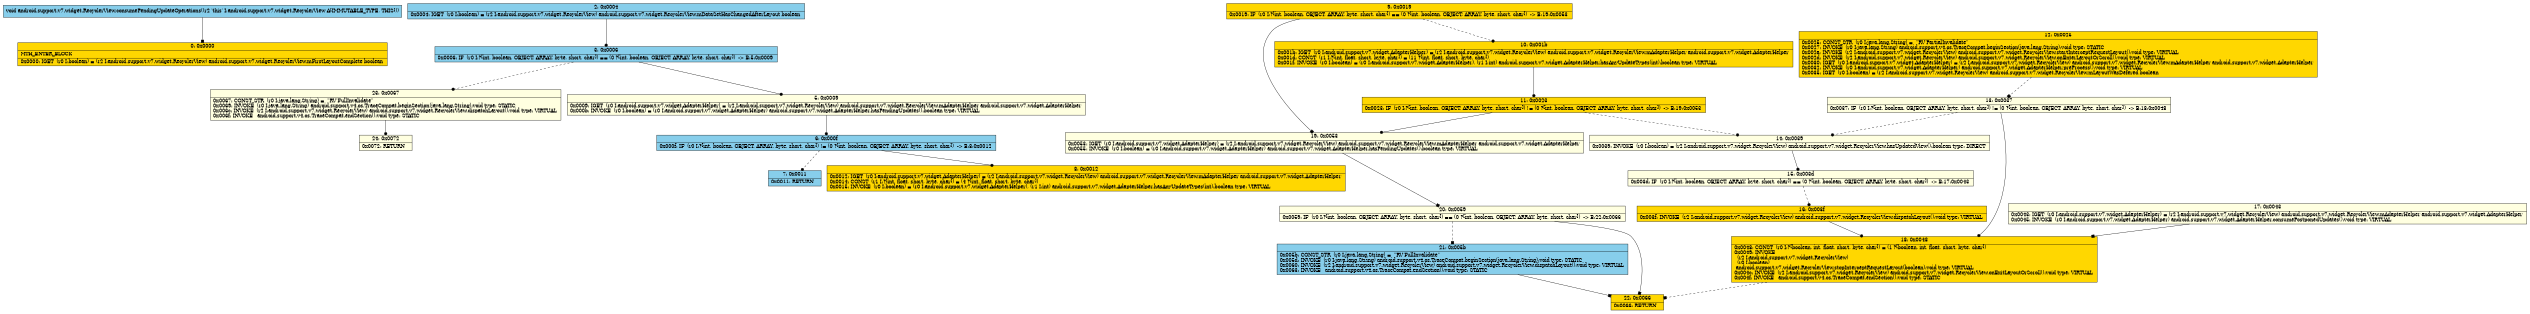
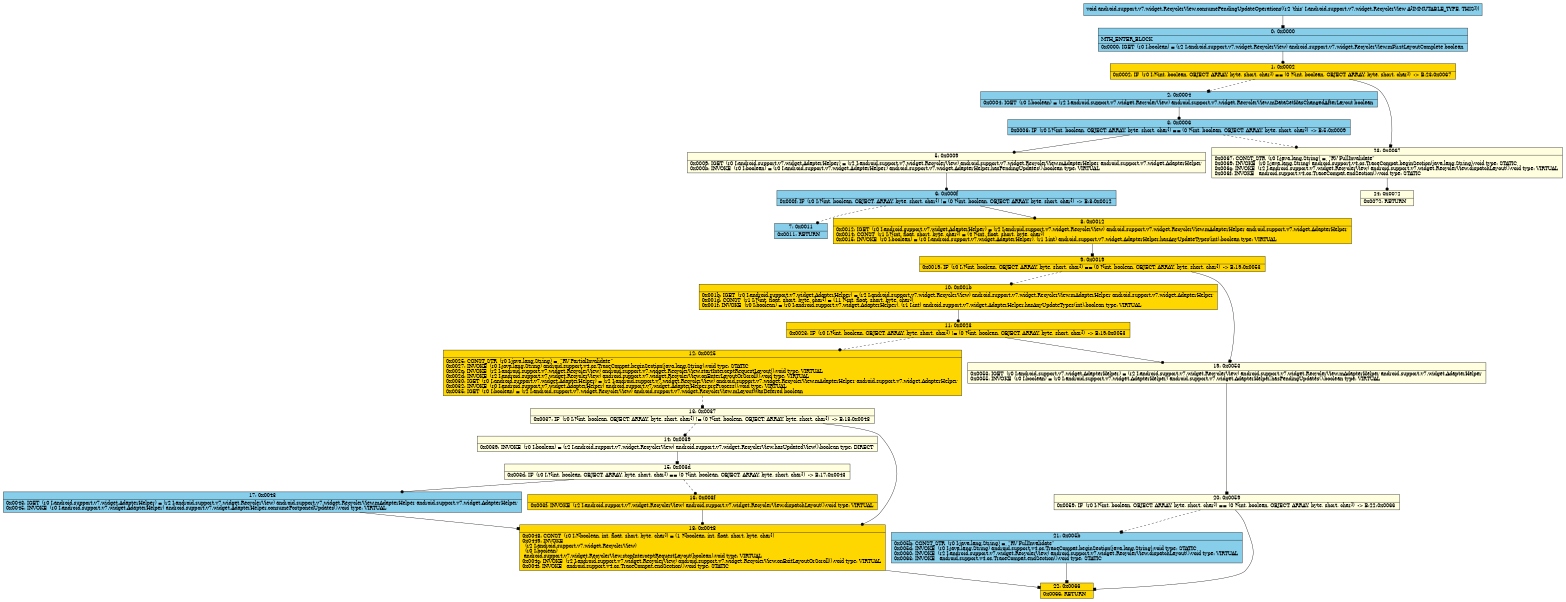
(203, 54) -> (1283, 40)
none -> (1283, 71)
(1660, 124) -> (877, 344)
(1795, 159) -> (677, 456)
(2268, 214) -> (263, 502)
none -> (1092, 248)
(1756, 253) -> (544, 541)
(1717, 290) -> (961, 579)
none -> (489, 486)
